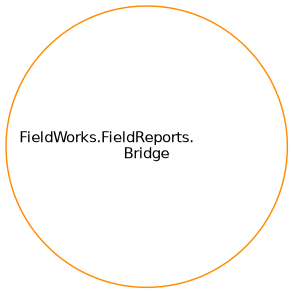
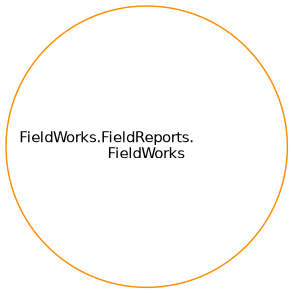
(147, 147) -> (147, 147)
